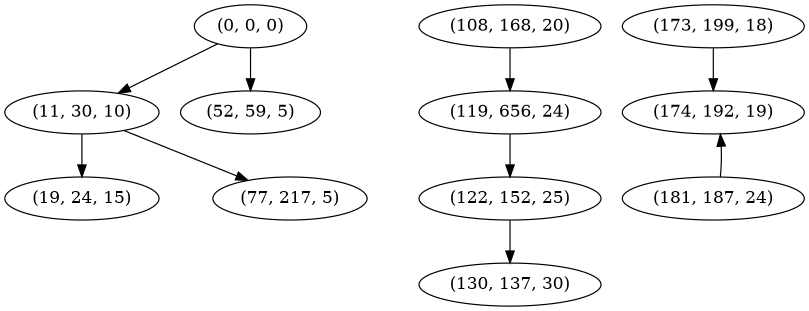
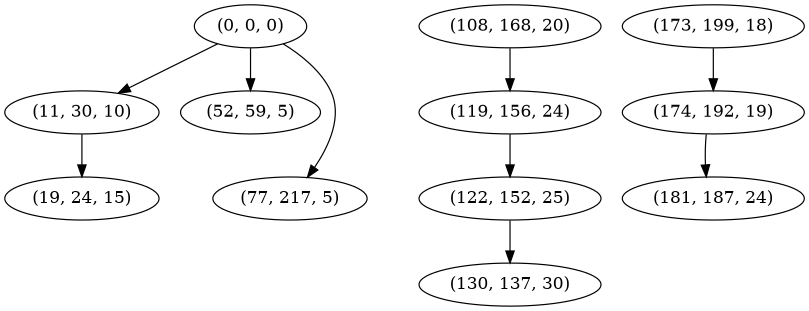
(510, 112) -> (510, 112)
(180, 153) -> (333, 97)
(721, 162) -> (705, 150)
